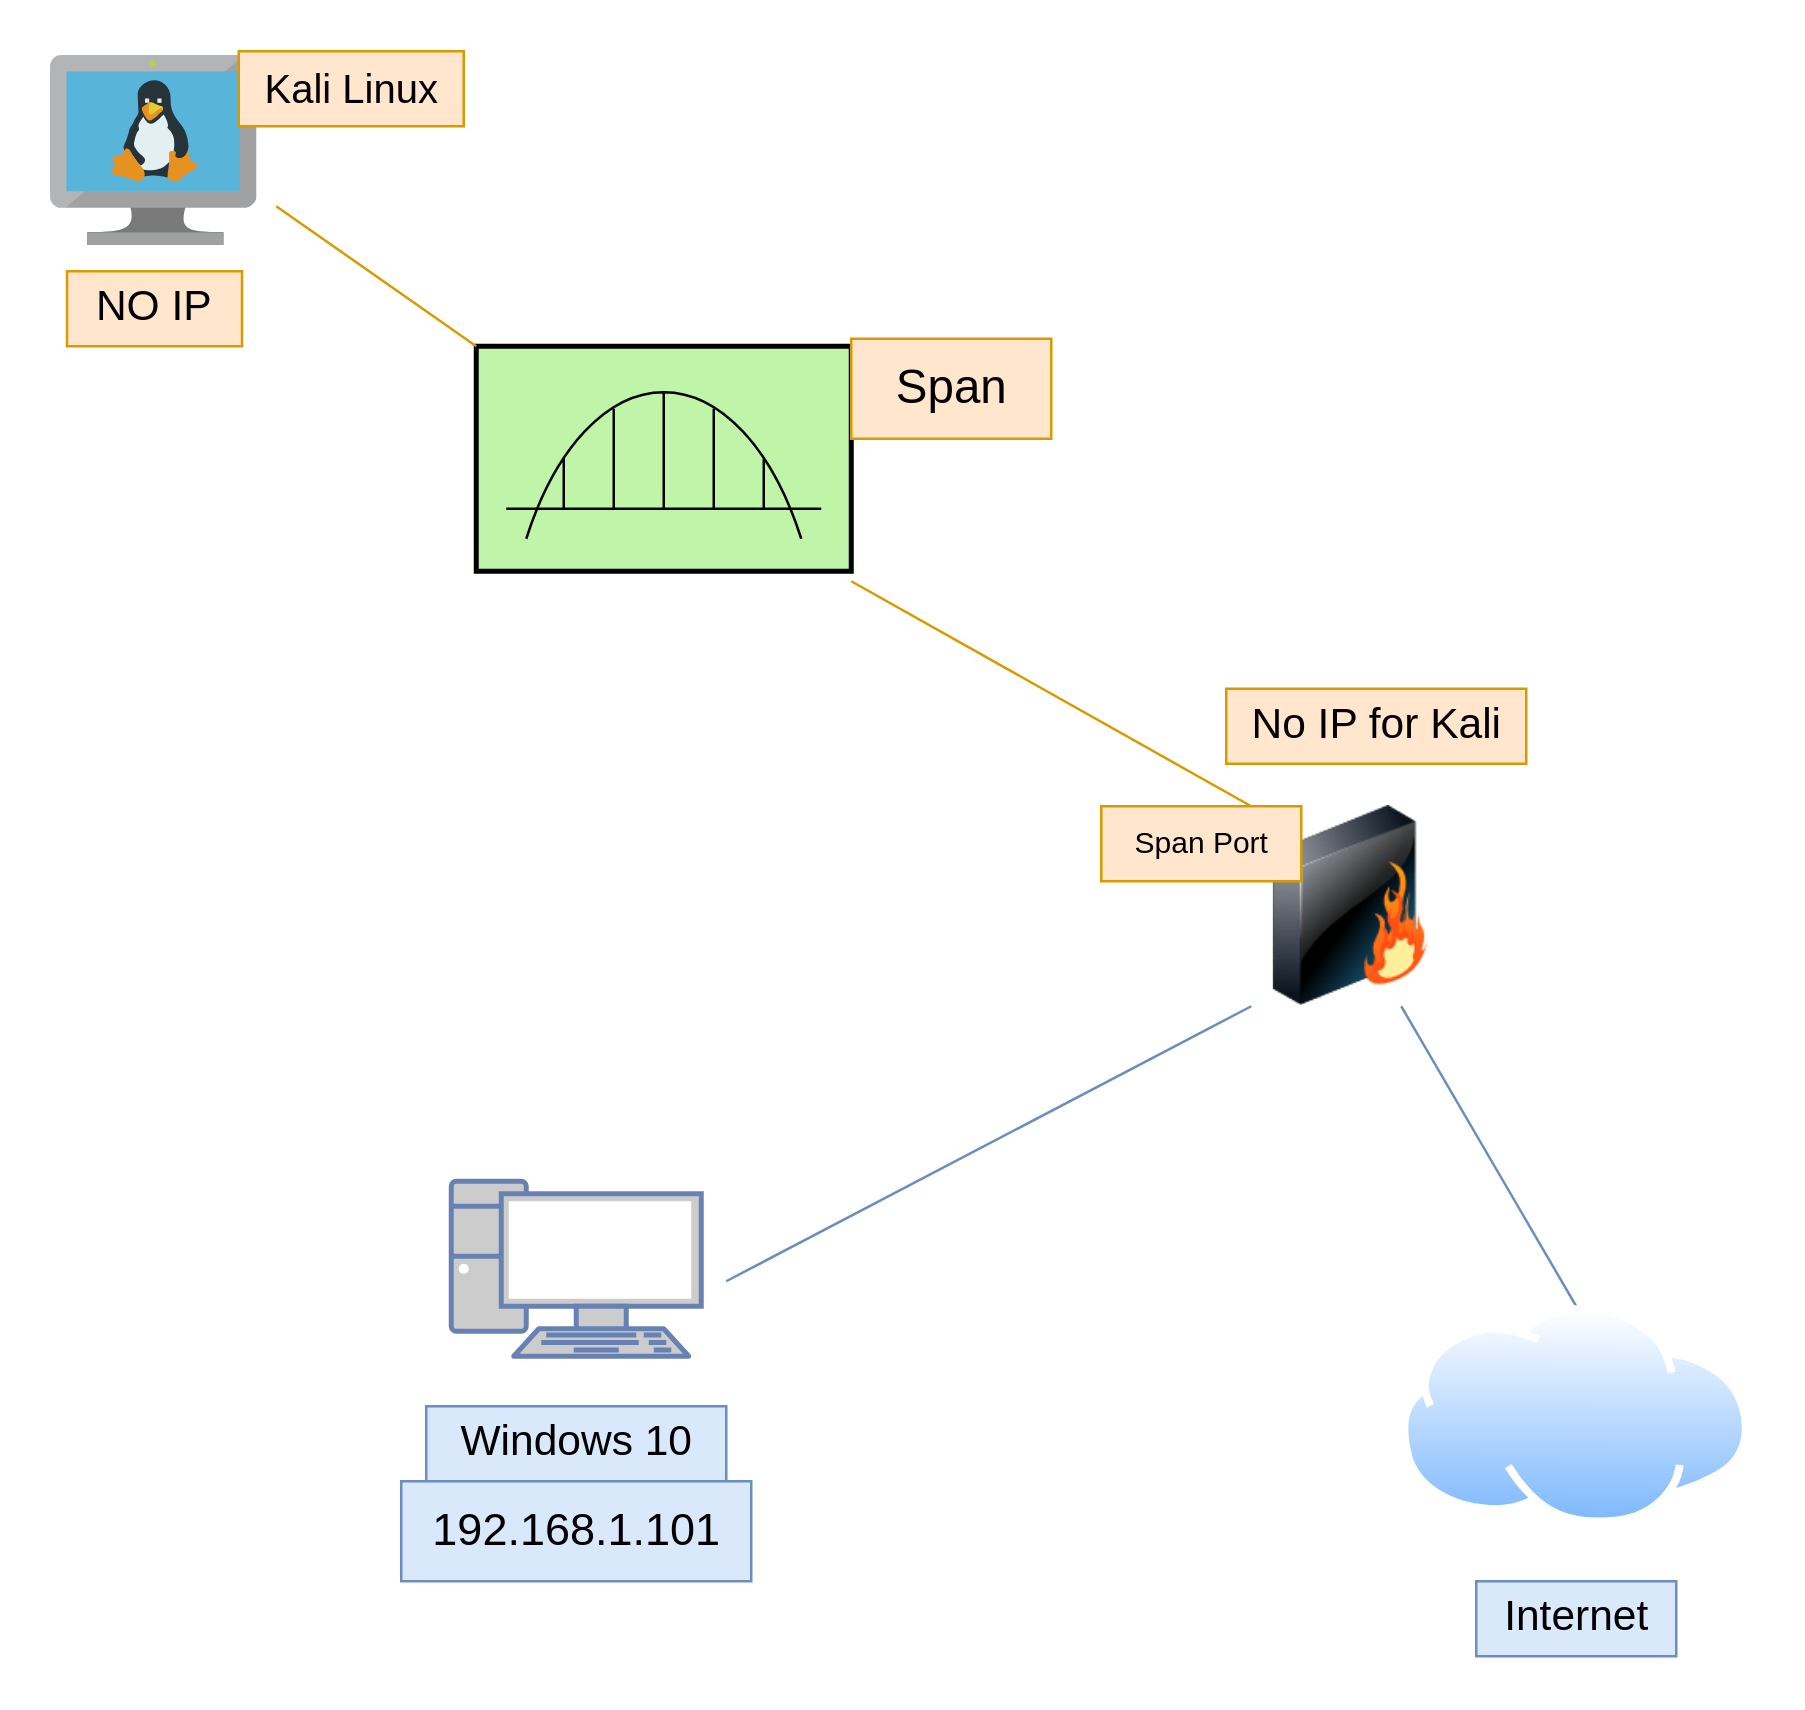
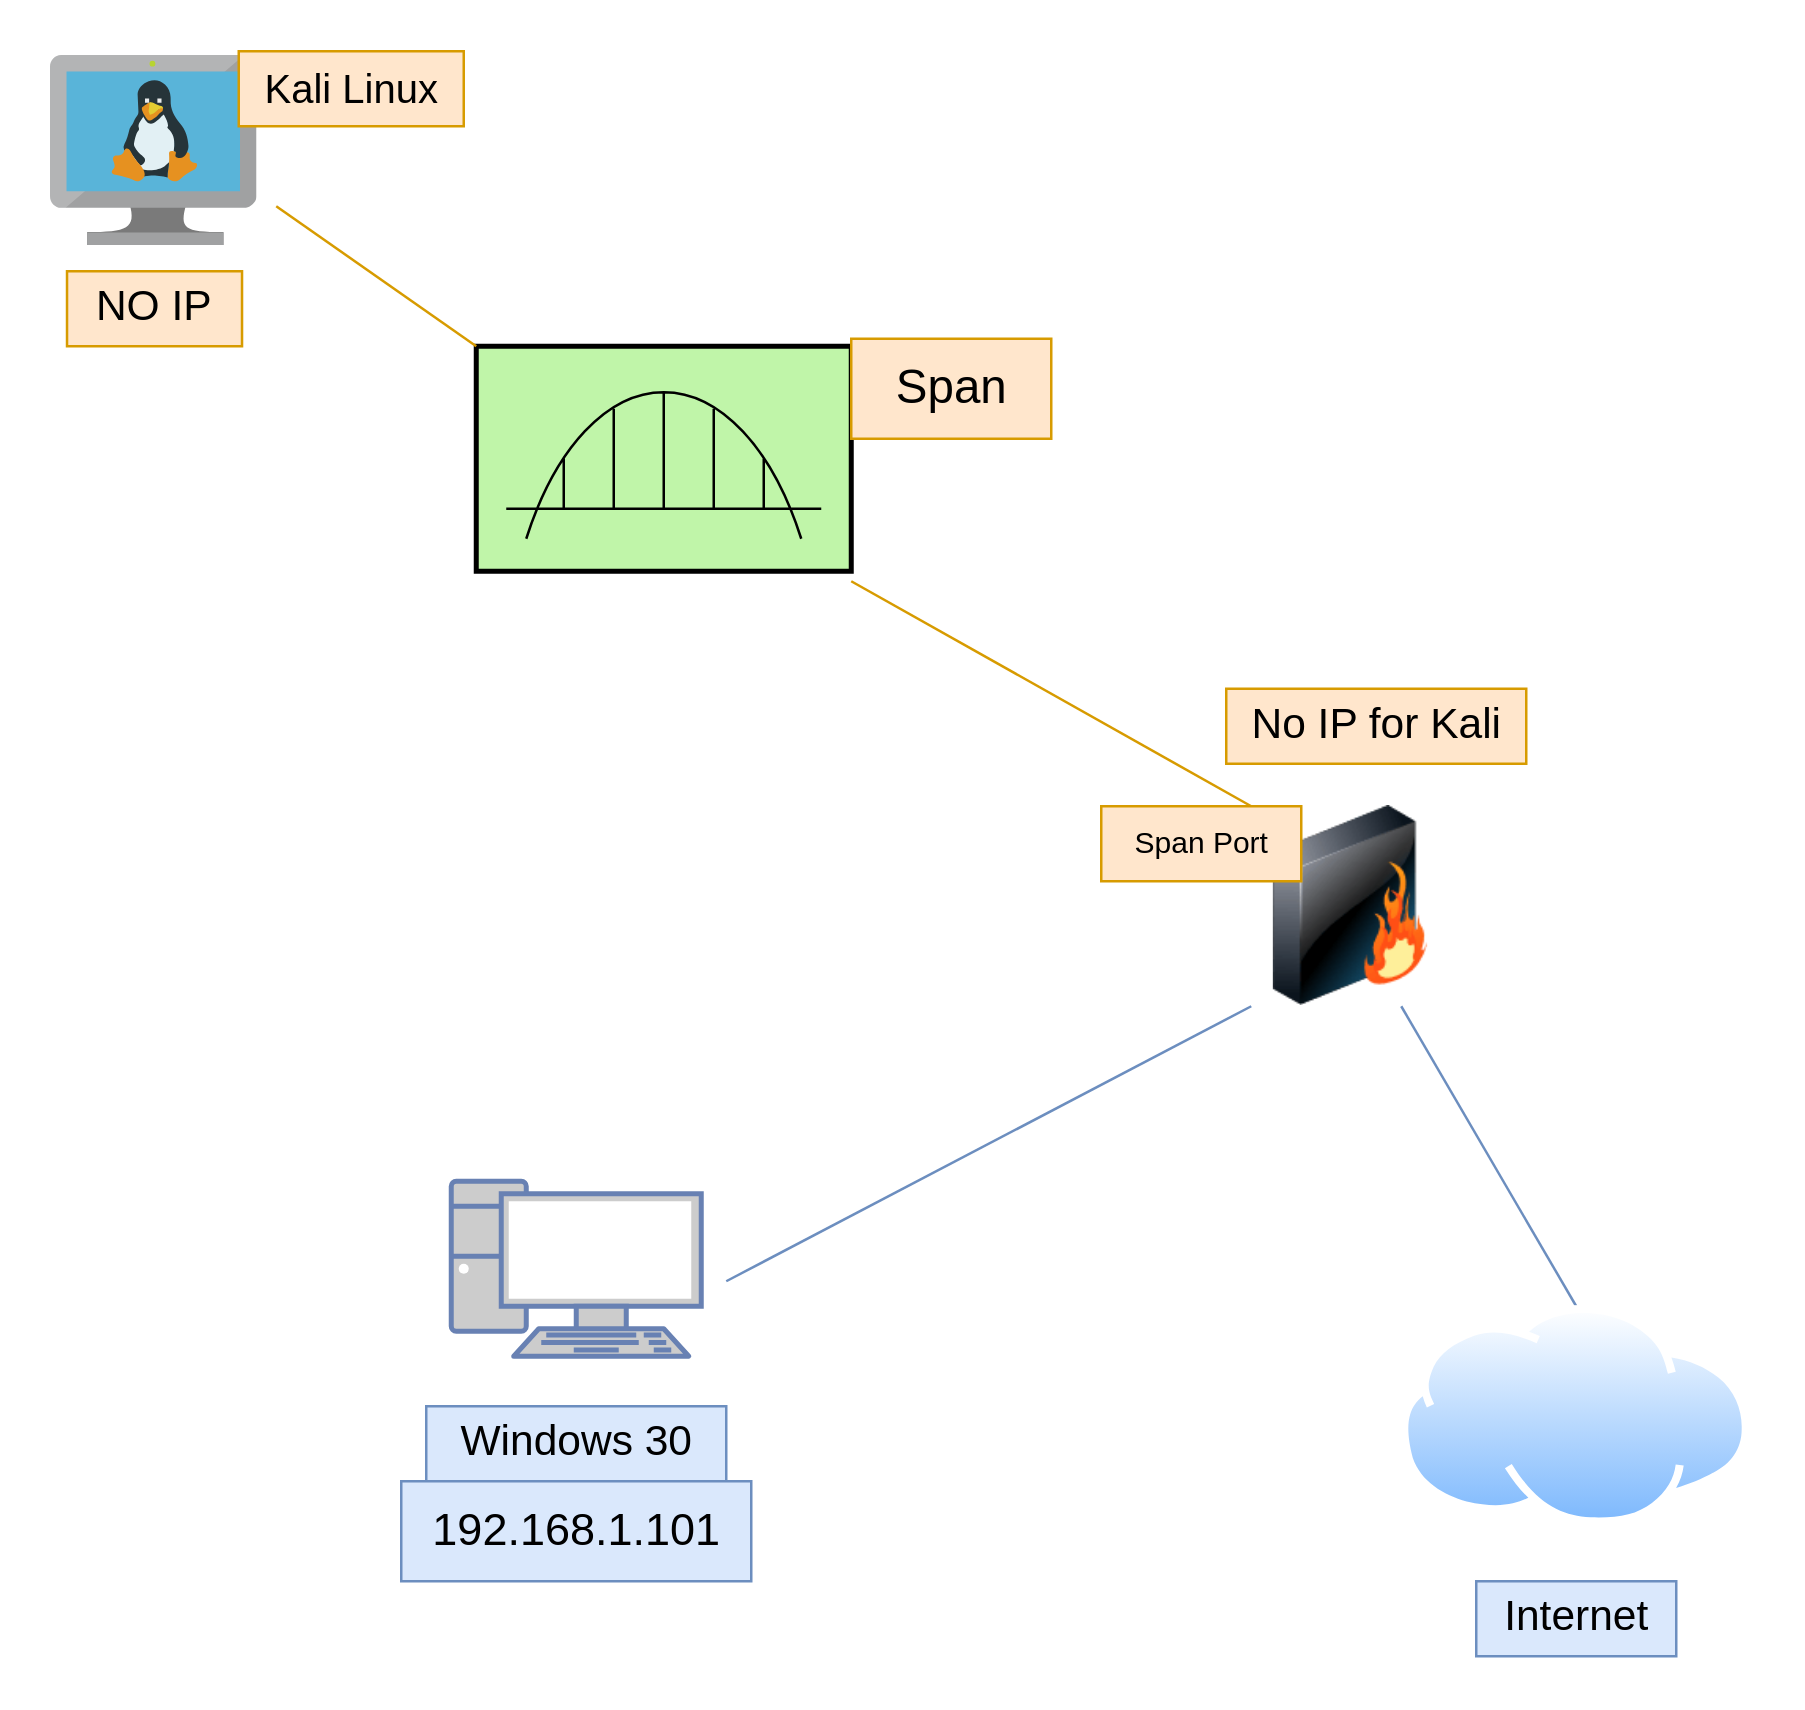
(578, 1444) -> (578, 1444)
